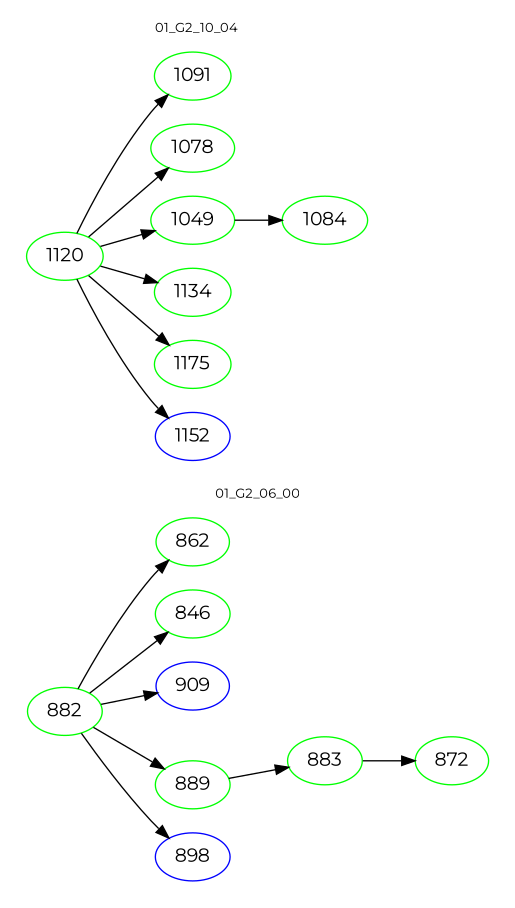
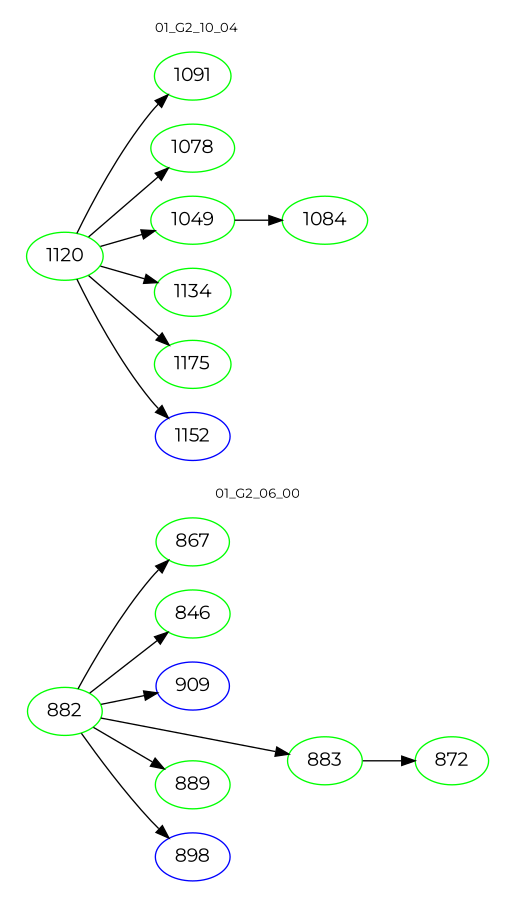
(193, 542) -> (193, 542)
(252, 774) -> (188, 735)
